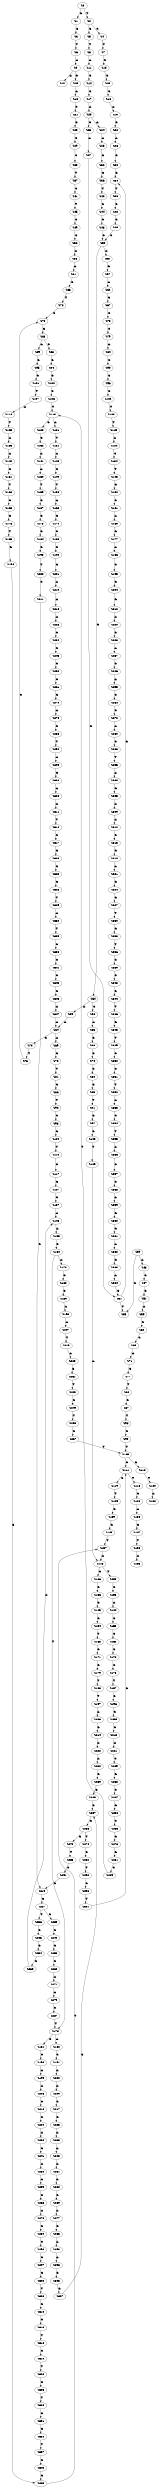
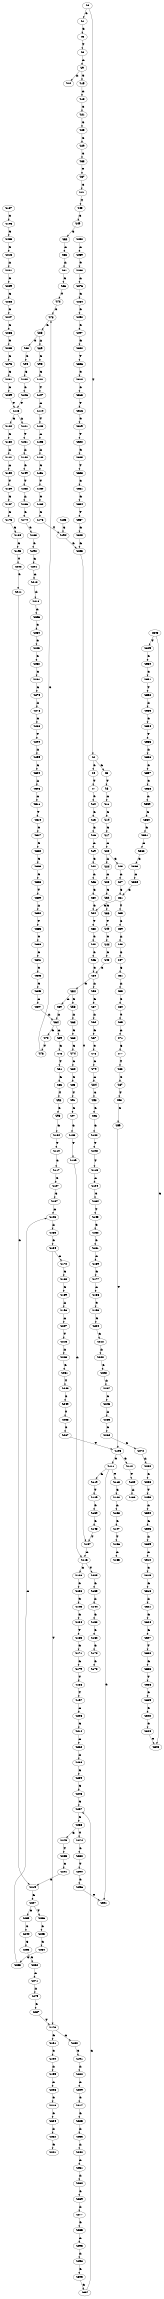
(9, 531) -> (50, 527)
(114, 1022) -> (159, 1189)
(134, 1284) -> (120, 920)
(113, 1680) -> none
(126, 1703) -> (105, 1684)
(41, 2163) -> none
